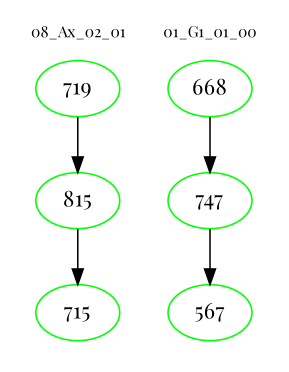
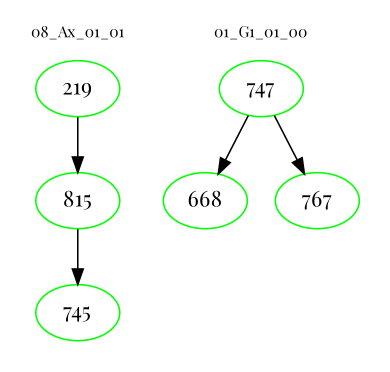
(79, 33) -> (79, 33)
(78, 89) -> (78, 89)
(210, 137) -> (237, 138)
(78, 313) -> (78, 313)
(210, 313) -> (317, 201)
